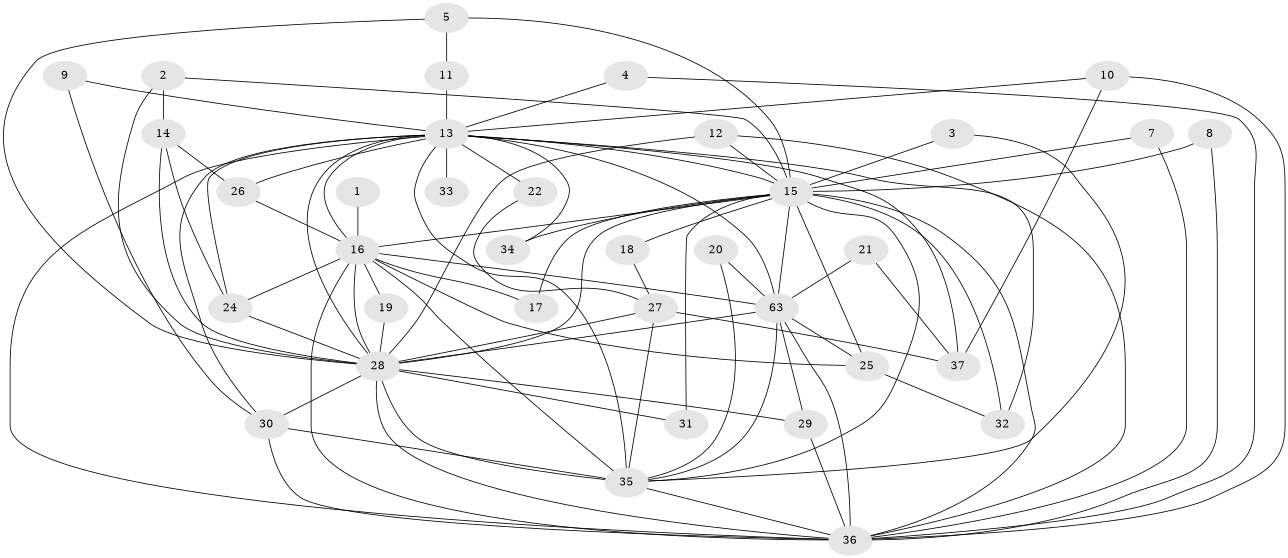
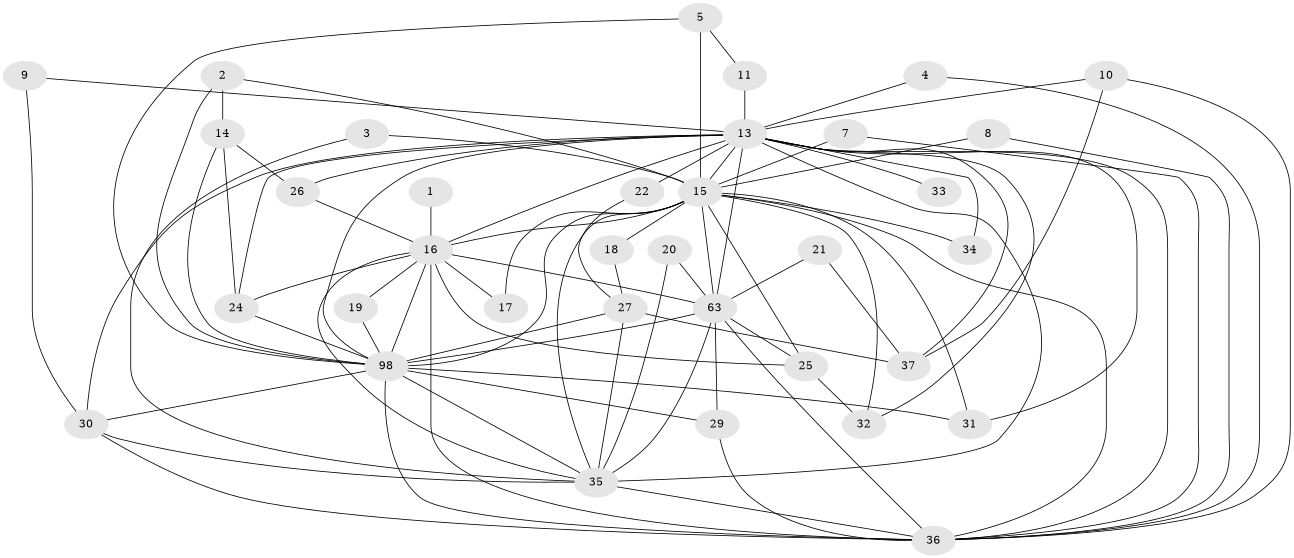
(716, 134) -> none
none -> (1104, 172)
(378, 366) -> (387, 366)
